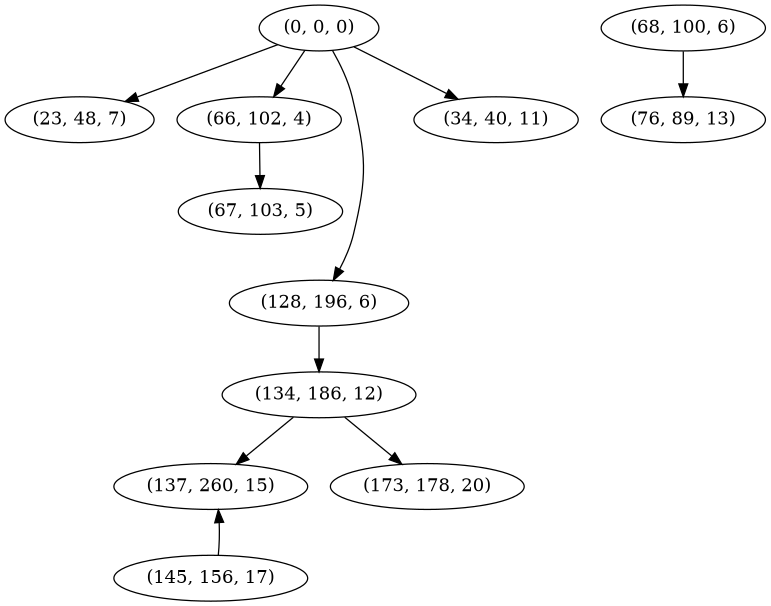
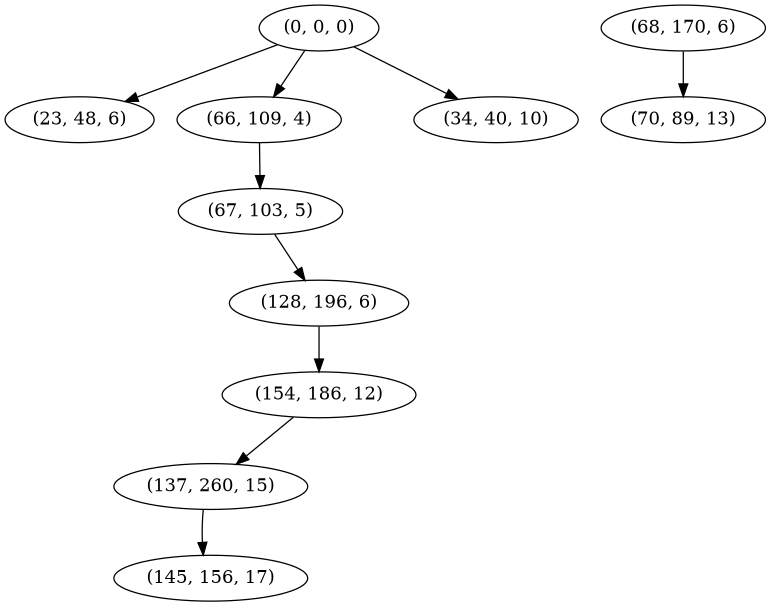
(683, 28) -> (683, 28)
(80, 120) -> (80, 120)
(259, 120) -> (259, 120)
(496, 120) -> (496, 120)
(683, 120) -> (683, 120)
(363, 159) -> (286, 252)
(319, 395) -> (319, 395)
(427, 487) -> none
(219, 539) -> (202, 526)
